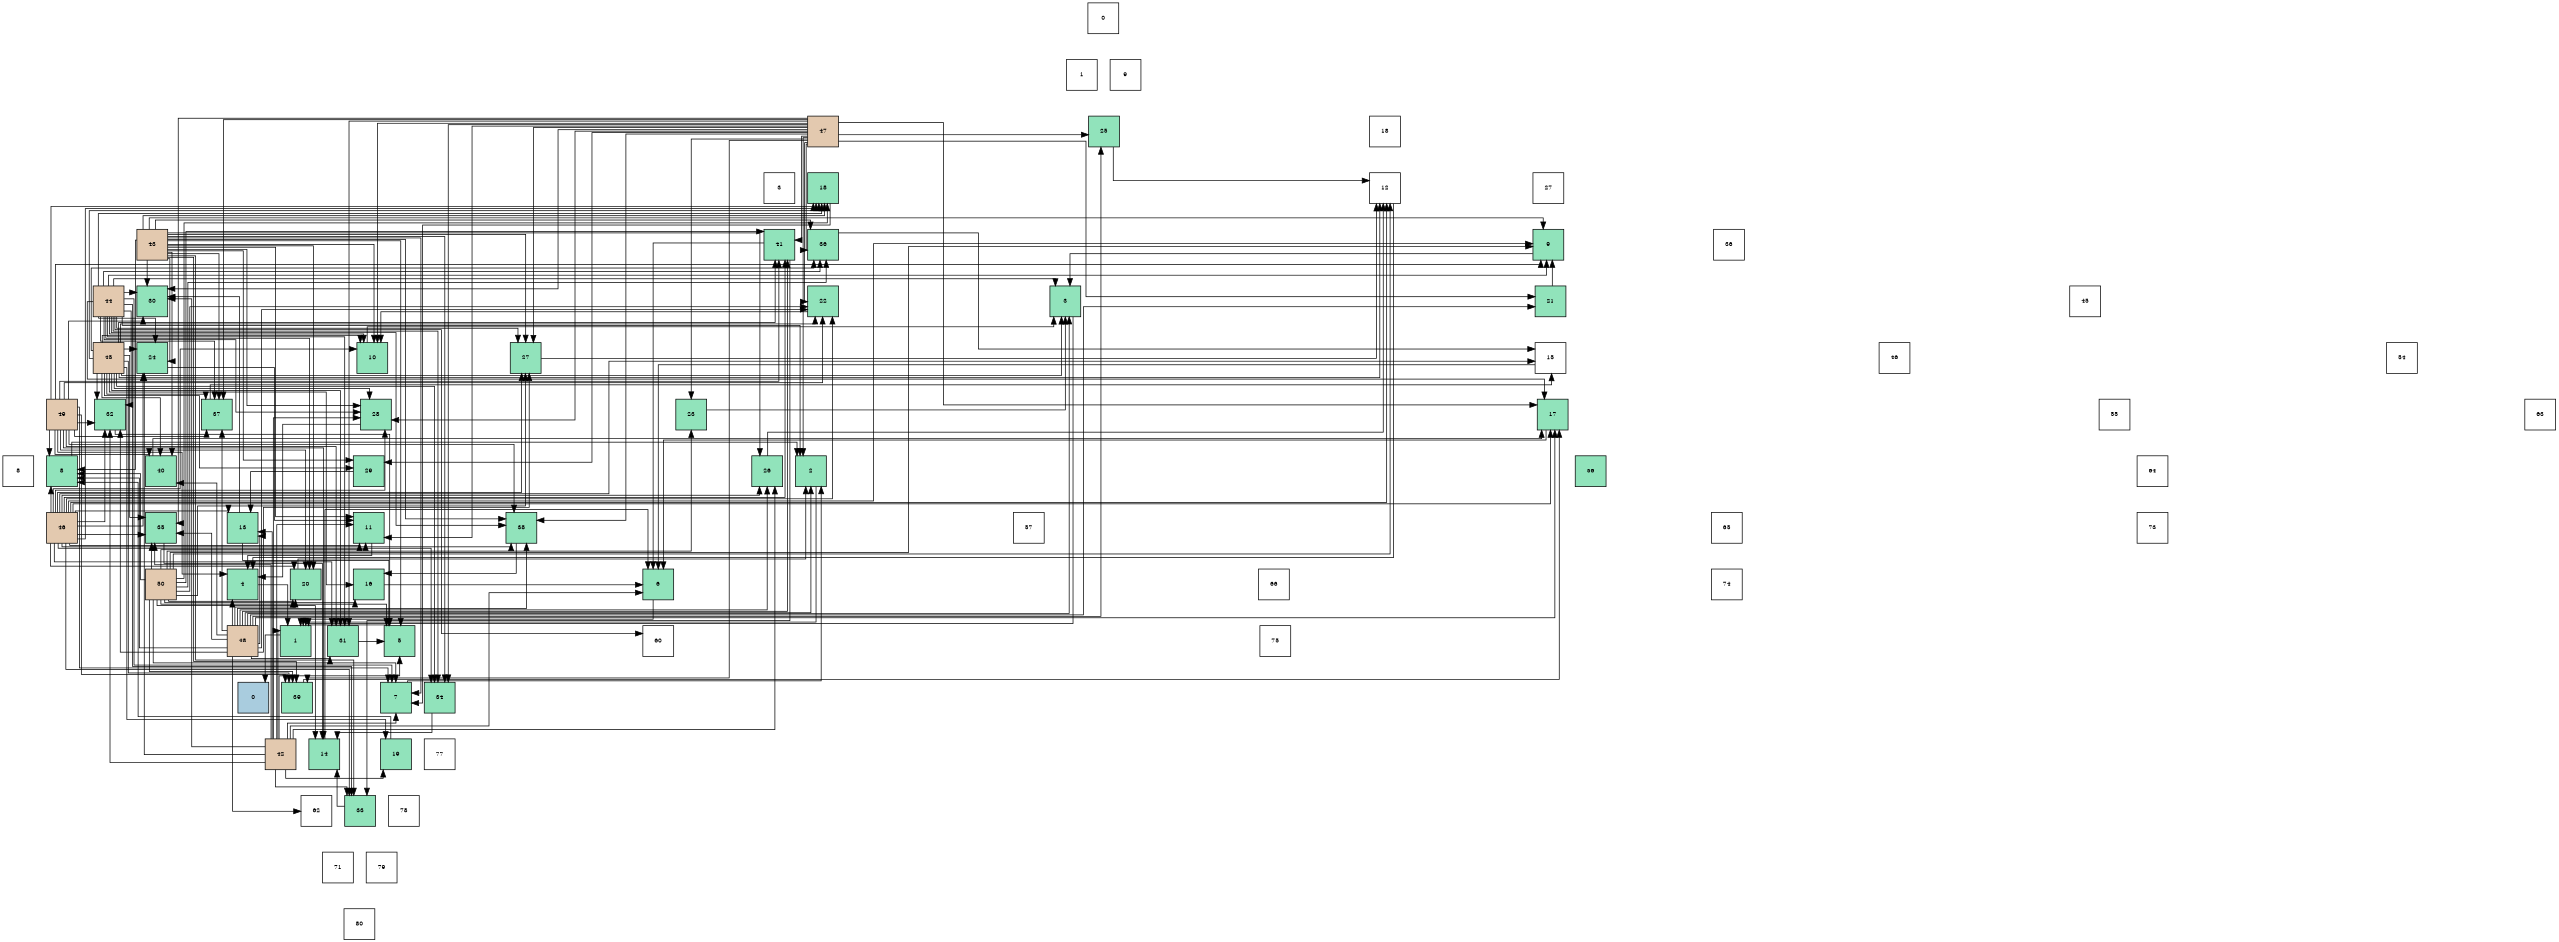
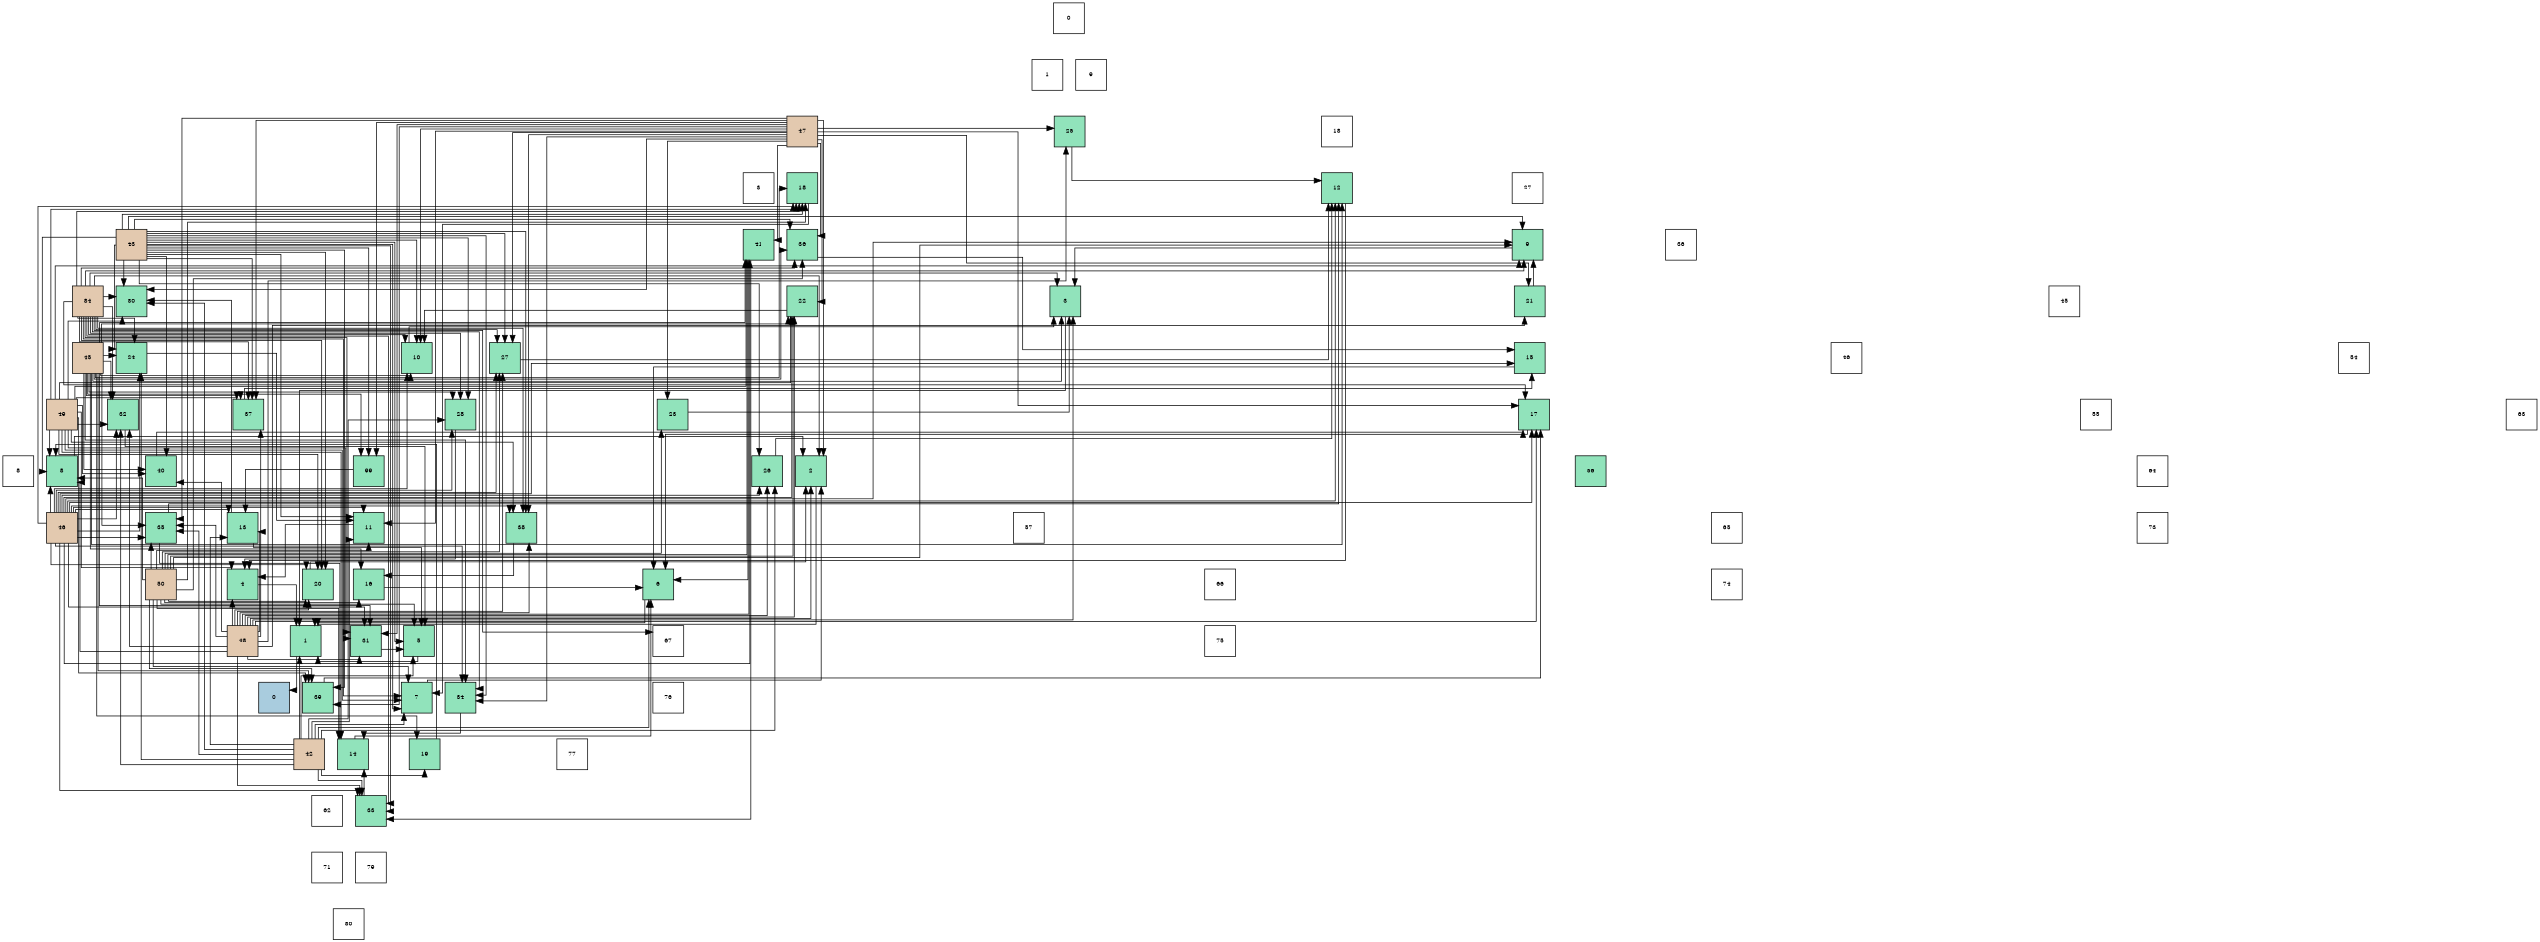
(1385, 188) -> (1337, 188)
(575, 247) -> none
(109, 301) -> (88, 301)
(1551, 358) -> (1530, 358)
(369, 471) -> (369, 471)
(946, 554) -> (896, 504)
(658, 641) -> (668, 641)
none -> (668, 698)
(233, 770) -> (237, 783)
(404, 811) -> none
